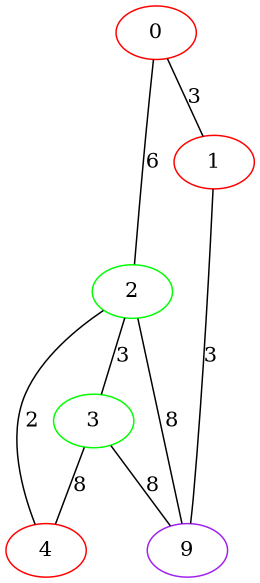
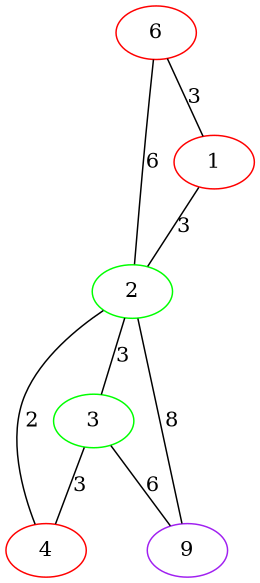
(156, 33) -> (156, 33)
(204, 356) -> (173, 227)
(80, 486) -> (80, 486)
(153, 486) -> (153, 486)
